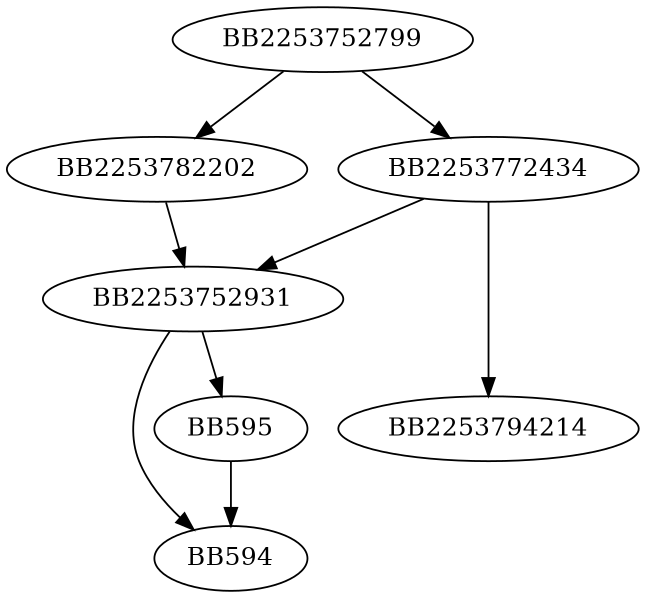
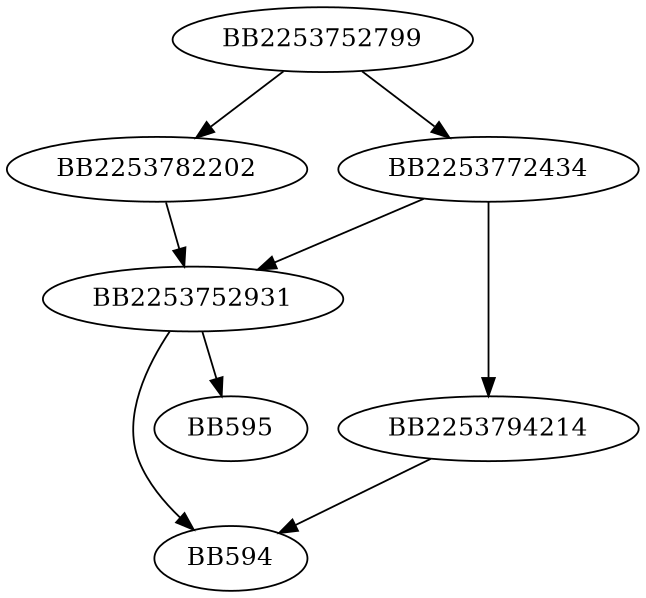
(231, 485) -> (363, 492)
